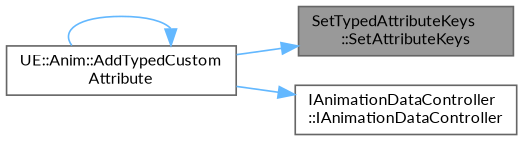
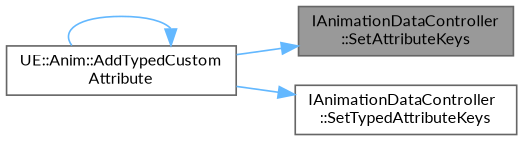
(406, 31) -> (406, 31)
(406, 110) -> (406, 110)
